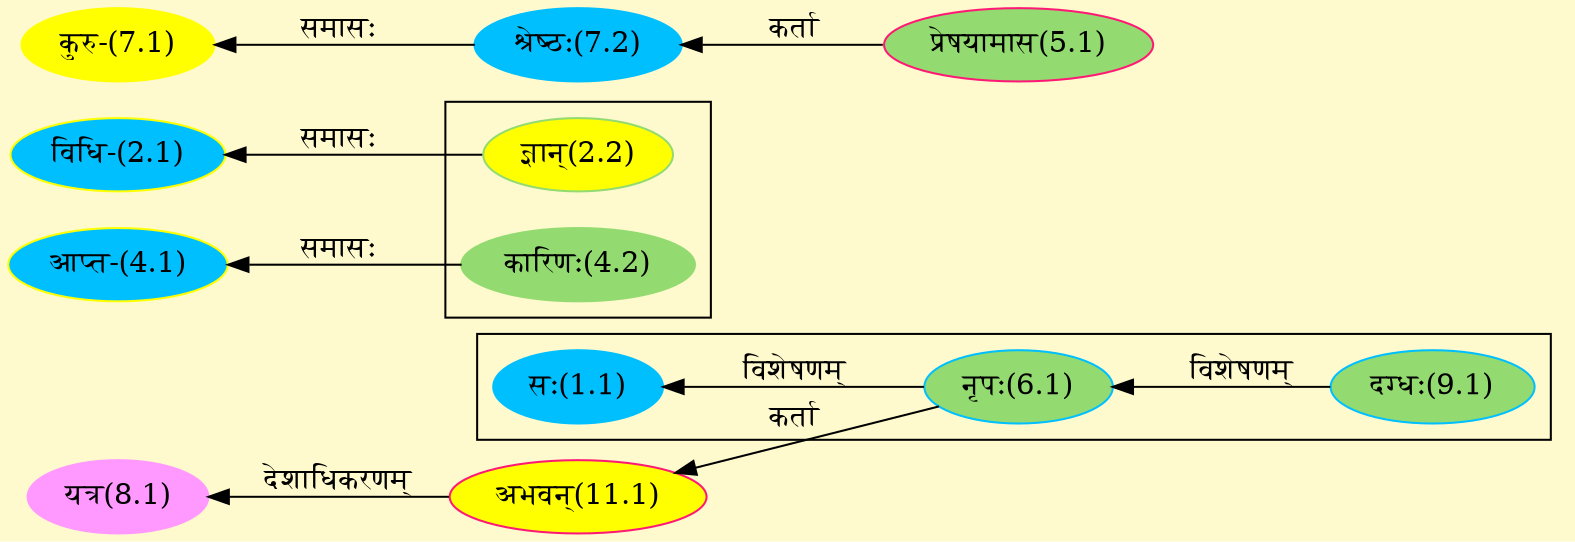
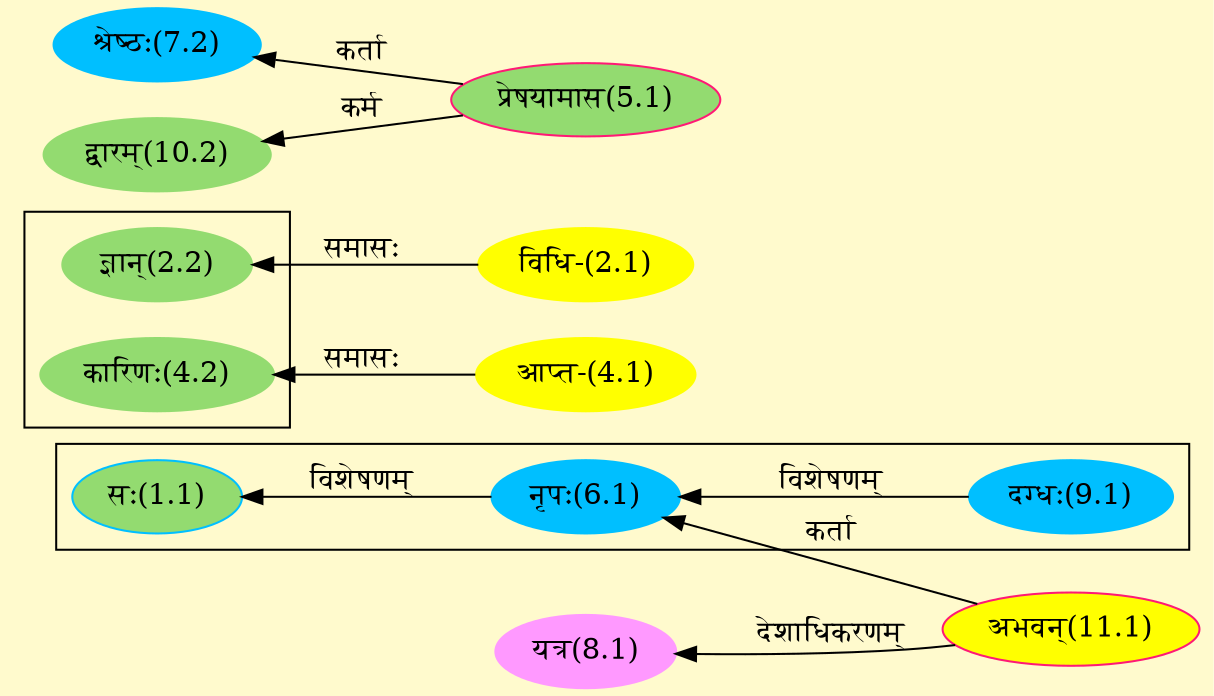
(118, 45) -> none
(118, 155) -> (586, 265)
none -> (157, 155)
(364, 155) -> (376, 265)
(578, 155) -> (157, 265)
(118, 265) -> (586, 375)
(355, 265) -> (385, 375)
(578, 387) -> (157, 497)
(1019, 387) -> (586, 497)
(1433, 387) -> (1071, 497)
(860, 426) -> (830, 564)
